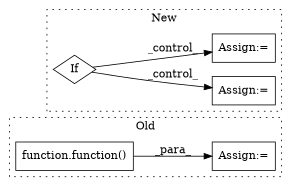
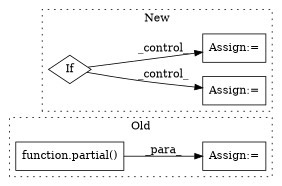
(75, 156) -> (70, 156)
